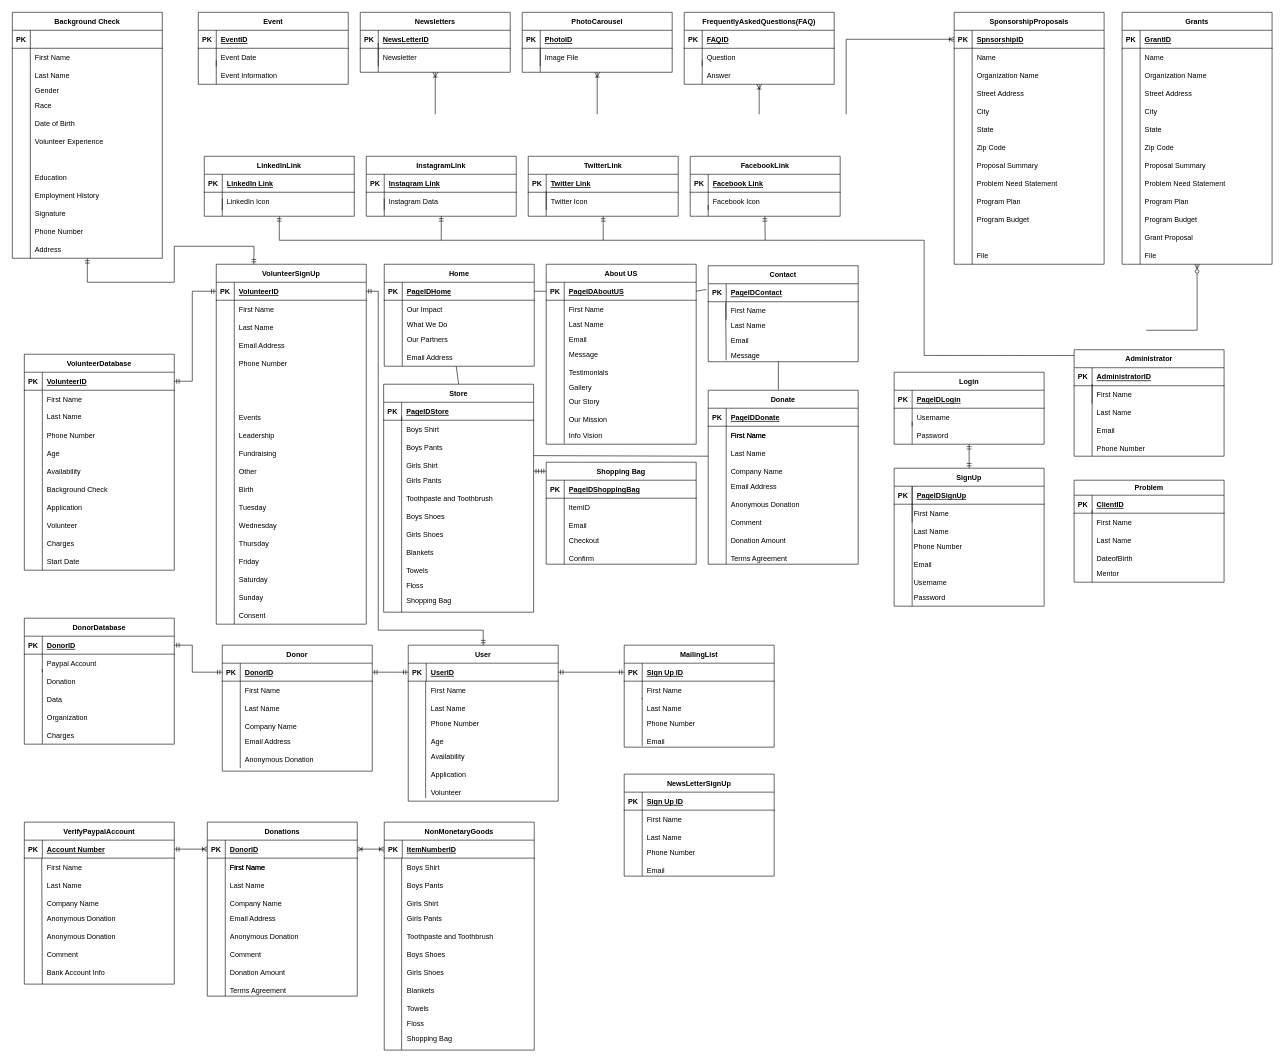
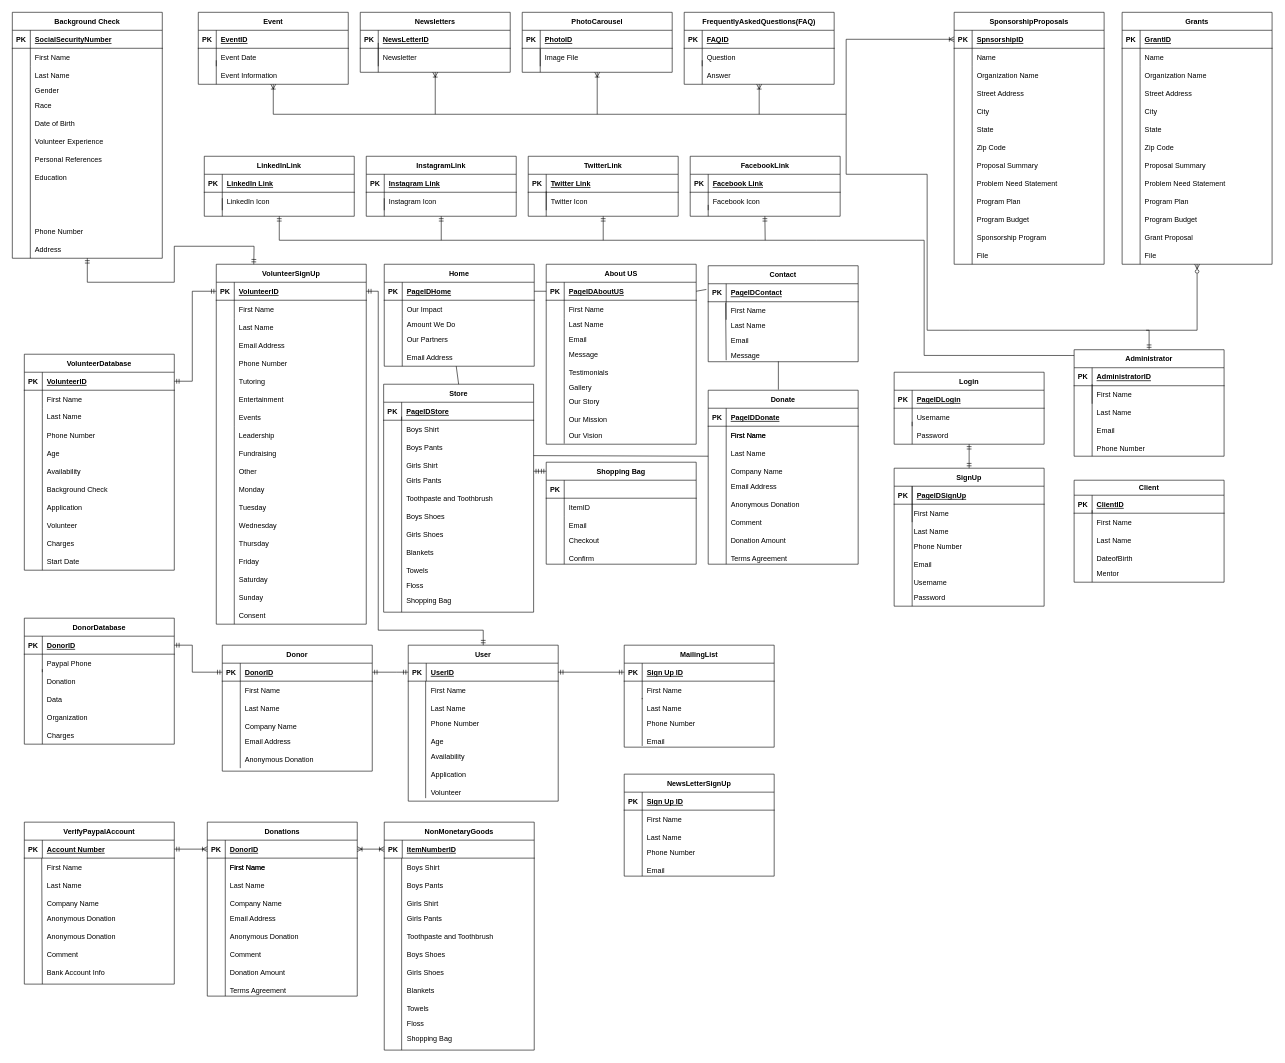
none -> (96, 39)
none -> (547, 114)
none -> (96, 159)
(96, 195) -> none
(416, 202) -> (416, 202)
(96, 213) -> none
none -> (1038, 237)
(425, 325) -> (429, 325)
none -> (300, 381)
none -> (300, 399)
(588, 436) -> (586, 436)
(1149, 488) -> (1149, 488)
(630, 489) -> none
(248, 490) -> (251, 490)
(73, 664) -> (69, 664)
